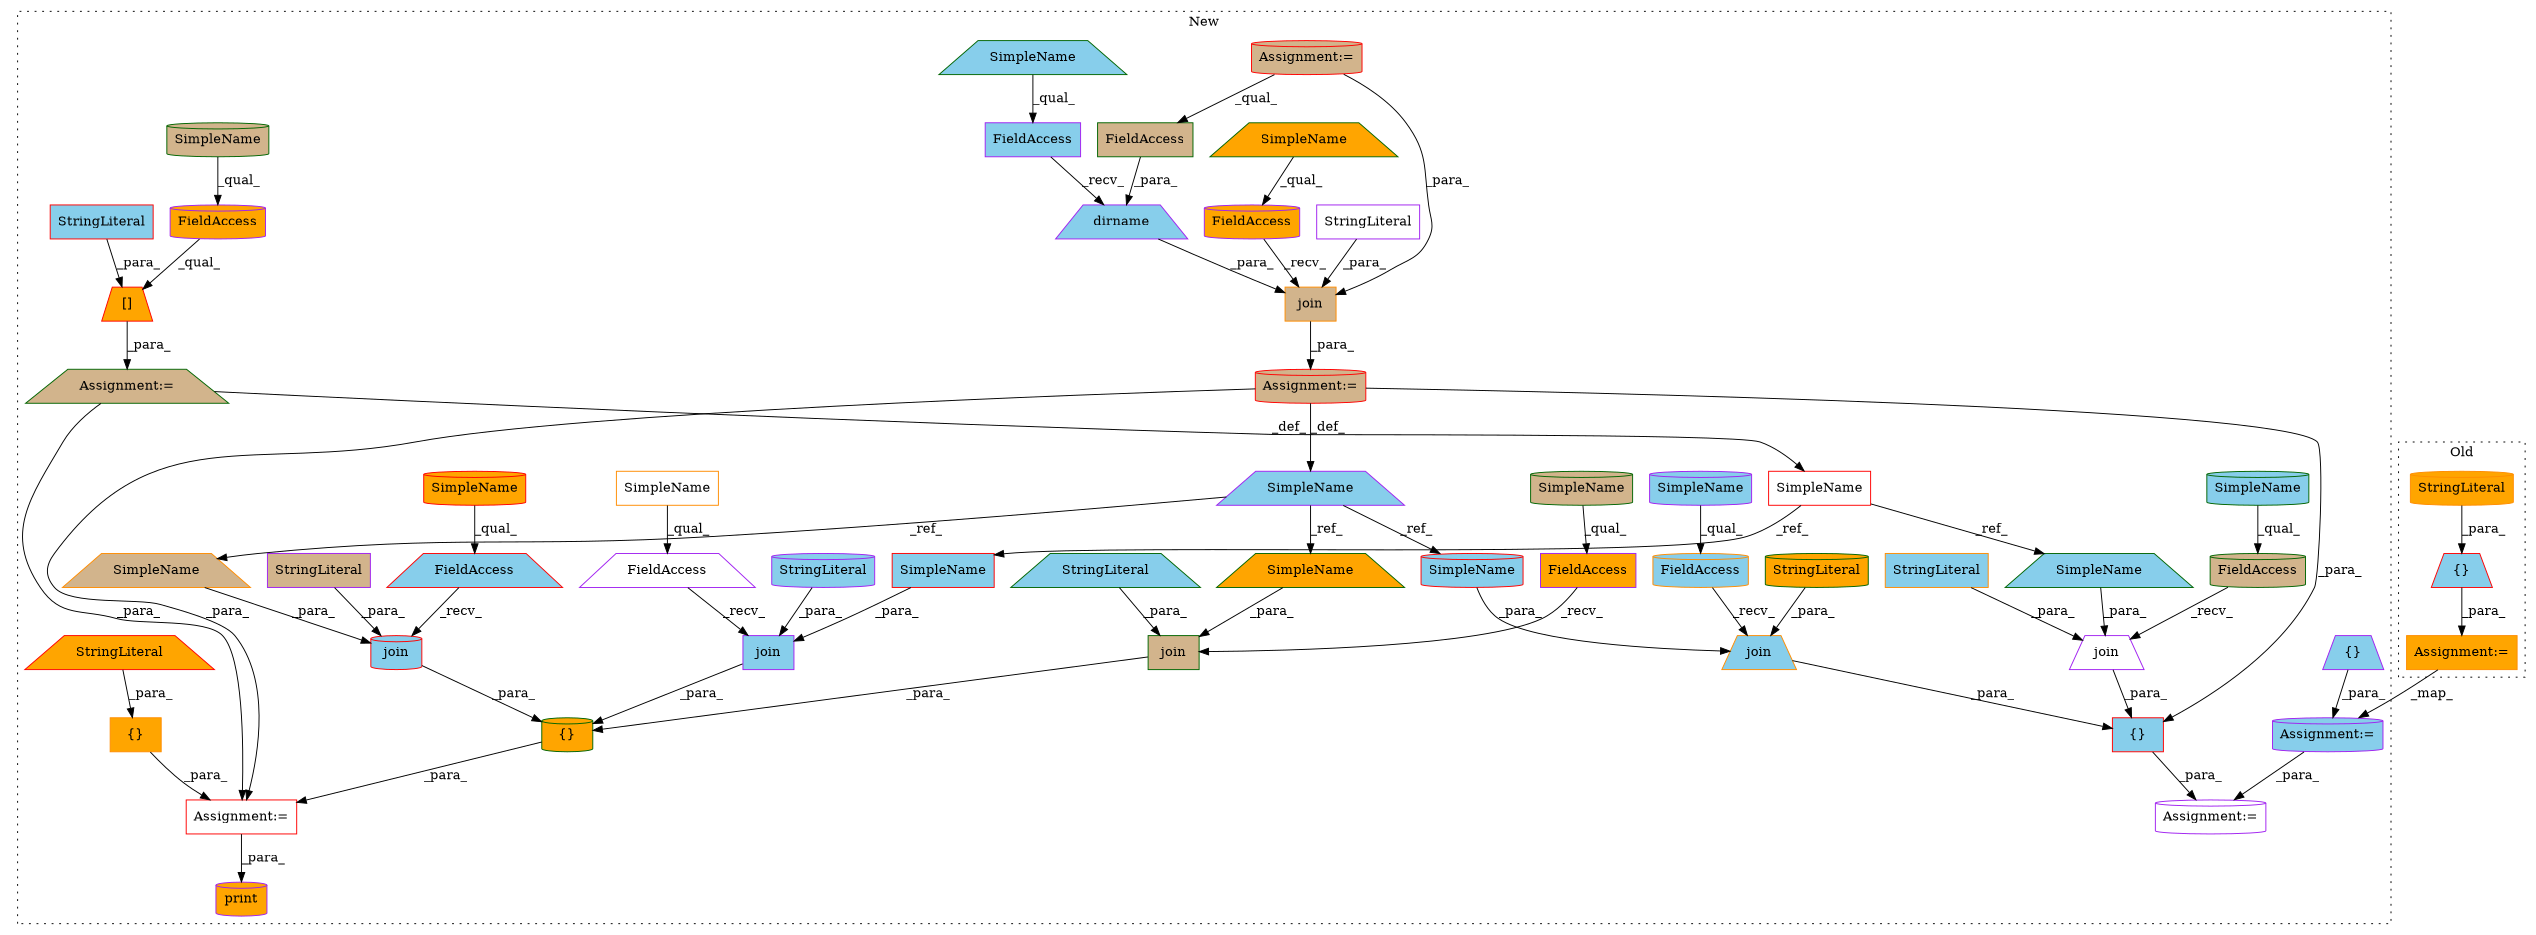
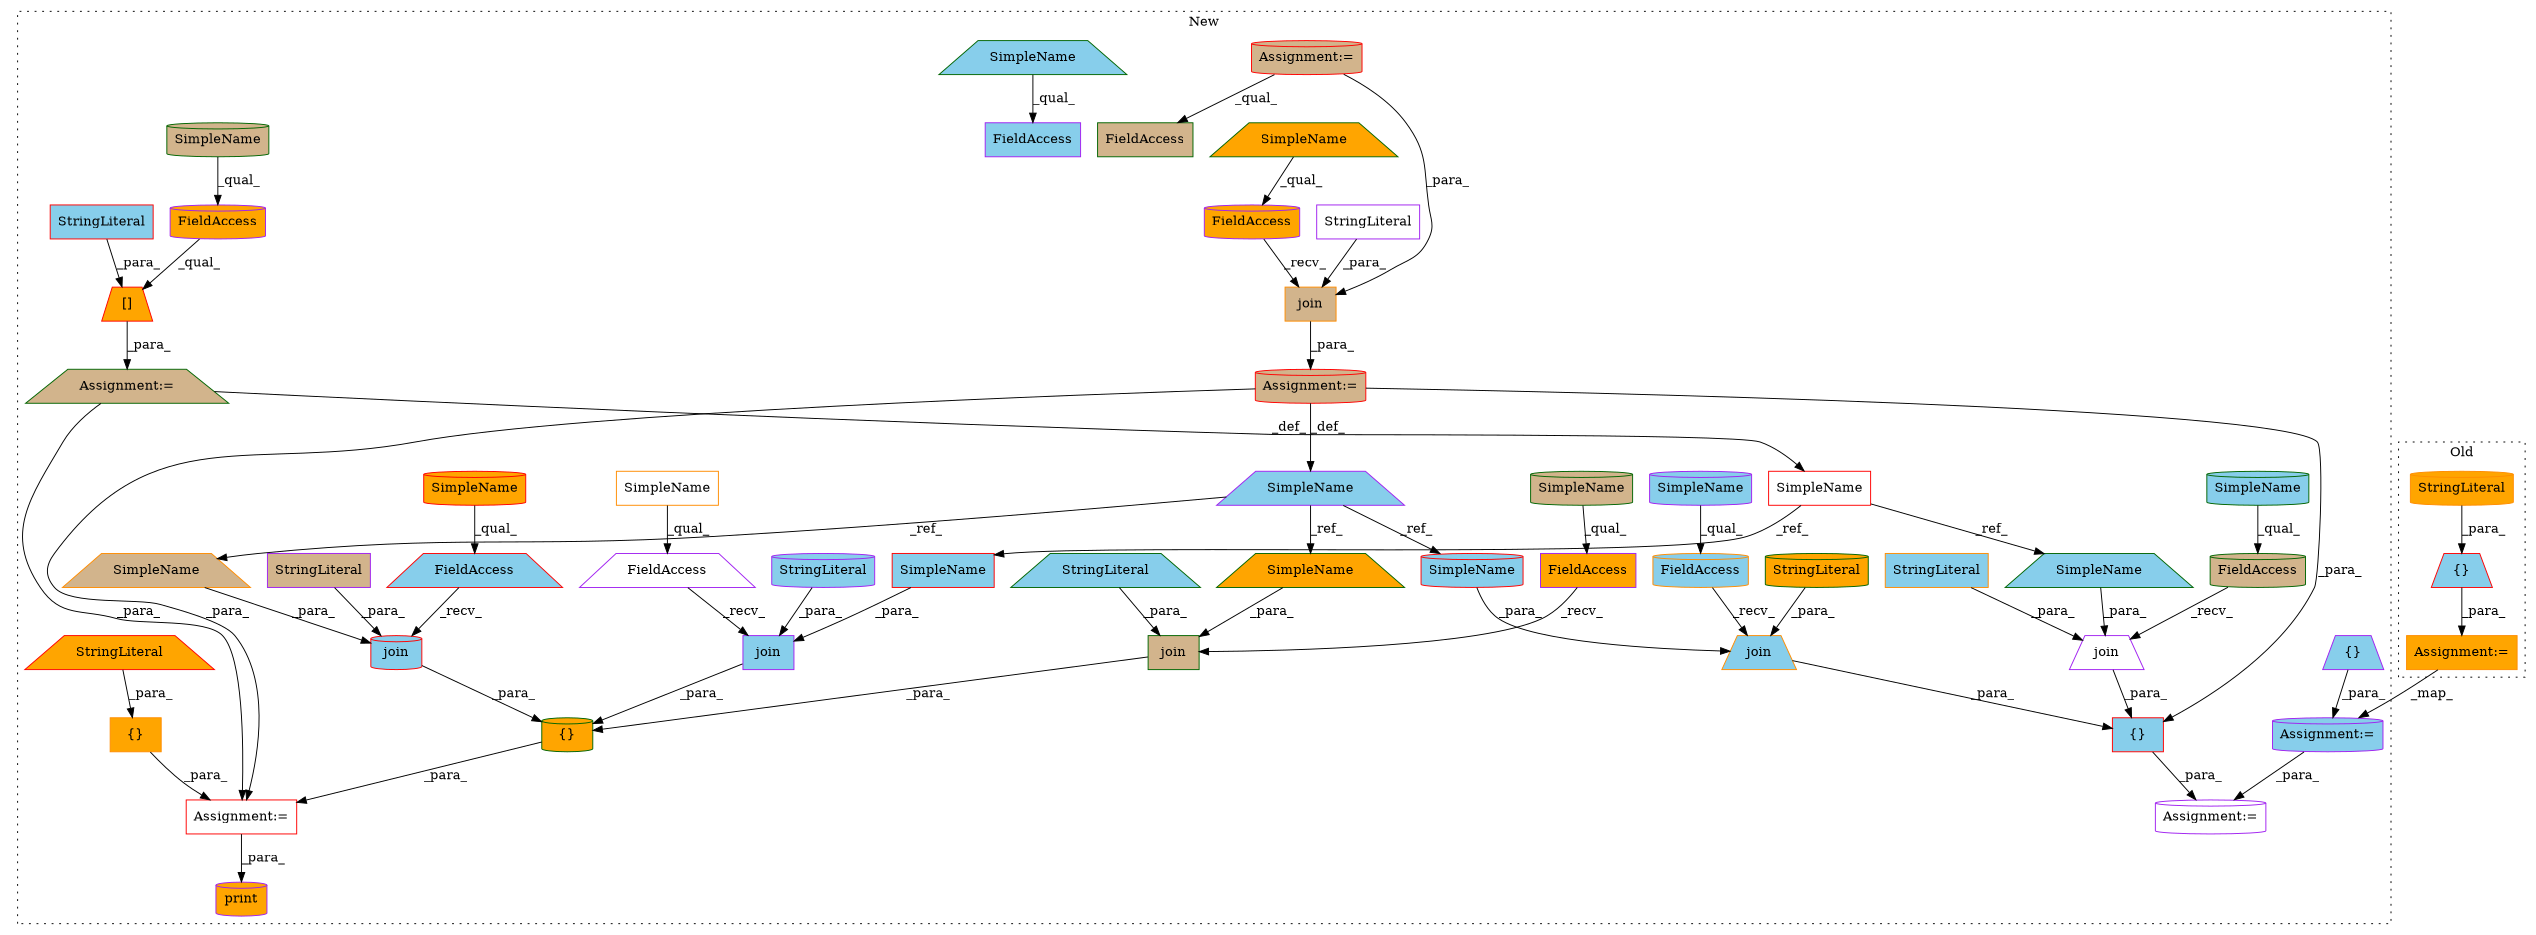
(1122, 222) -> none
